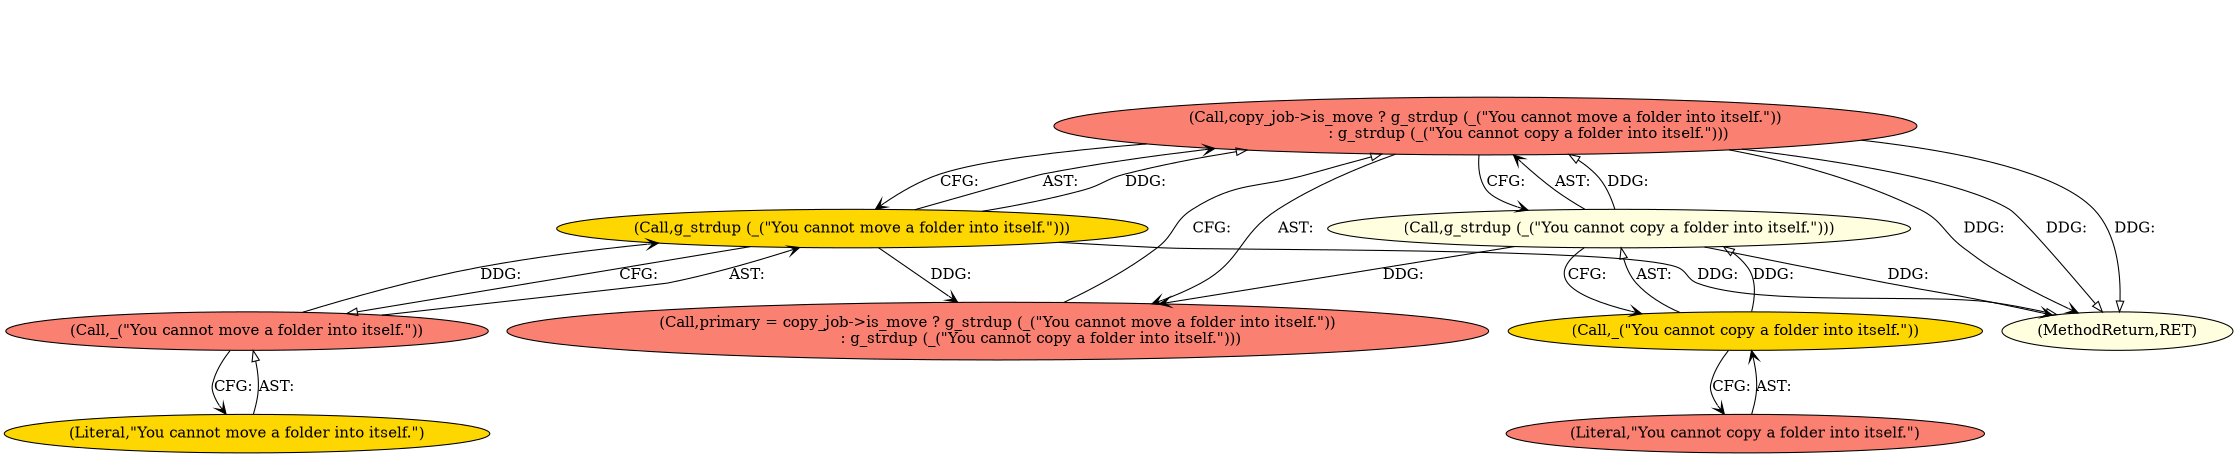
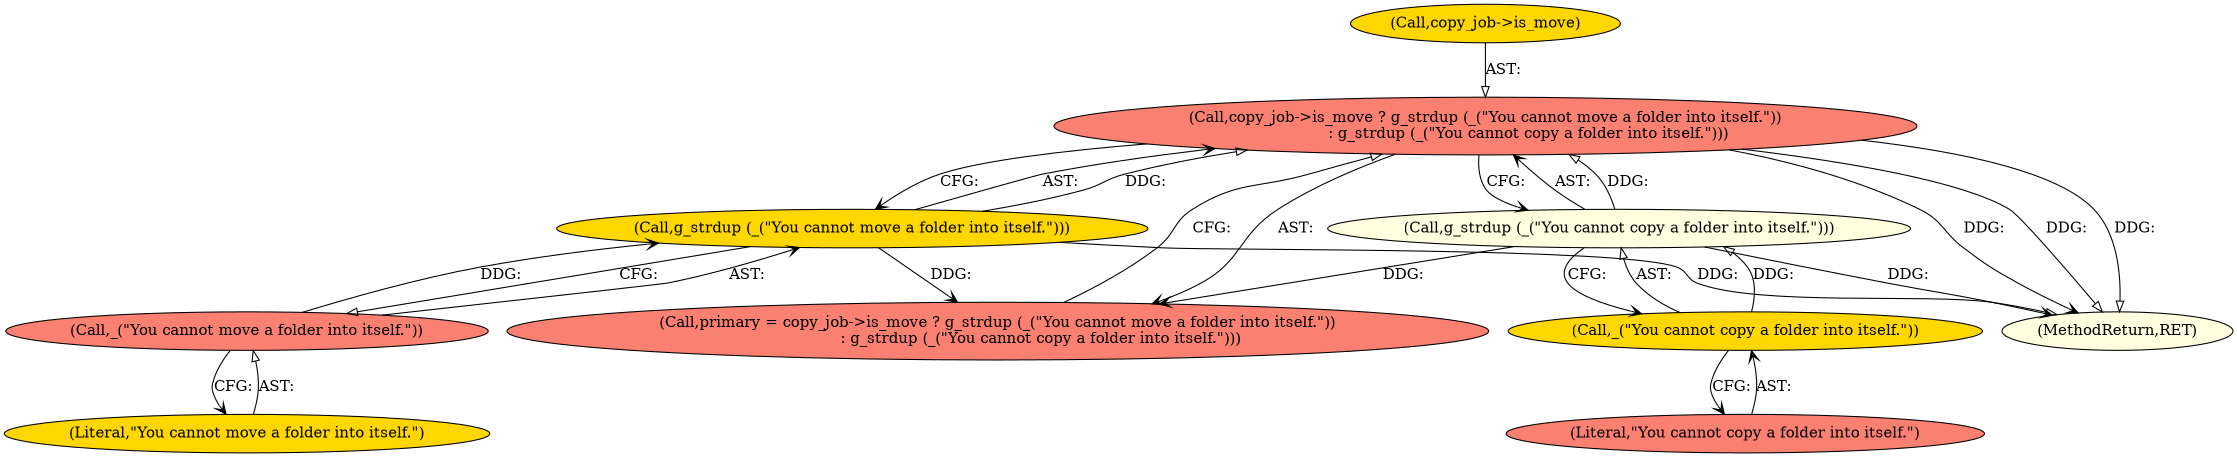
none -> (1485, 24)
